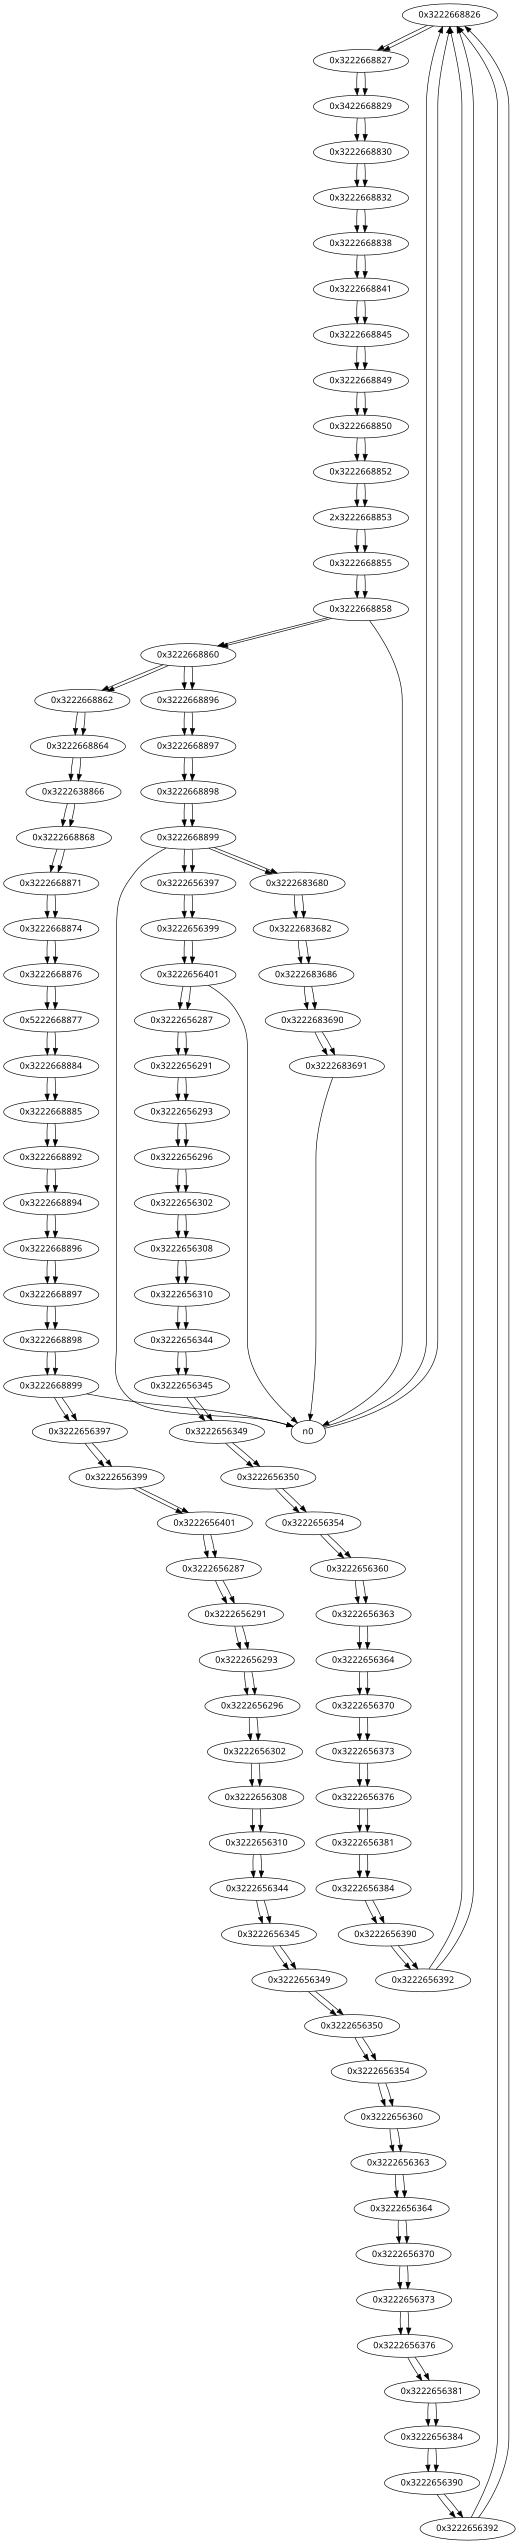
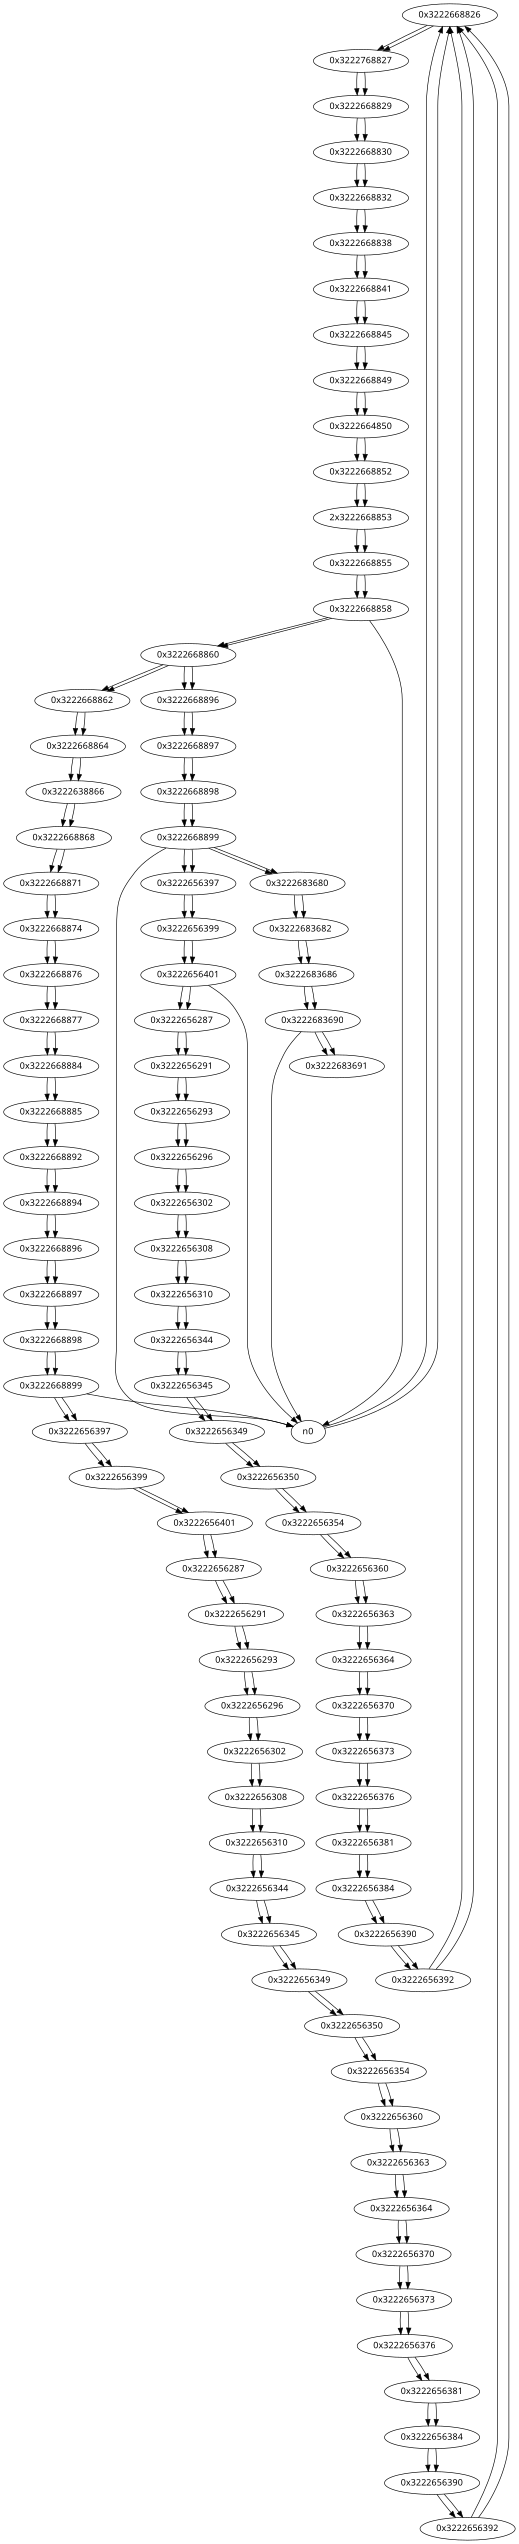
(361, 61) -> (361, 61)
(361, 107) -> (361, 107)
(361, 427) -> (361, 427)
(51, 1021) -> (51, 1021)
(316, 1245) -> (271, 1222)
